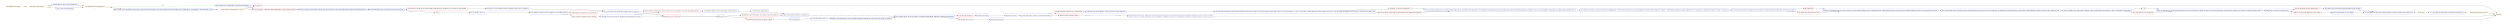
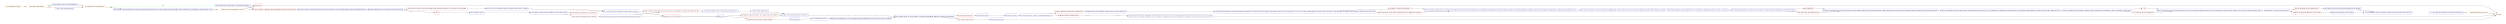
(2421, 13) -> none
